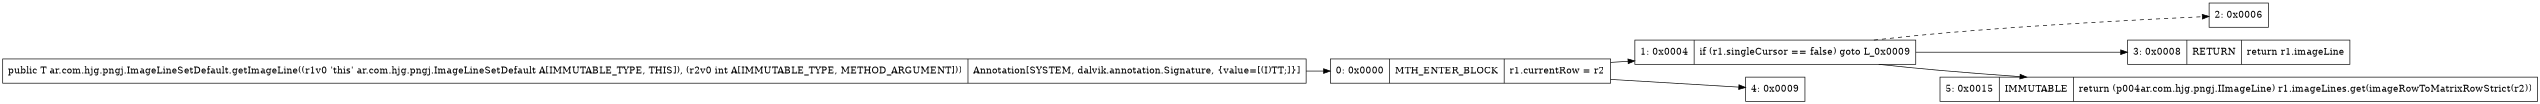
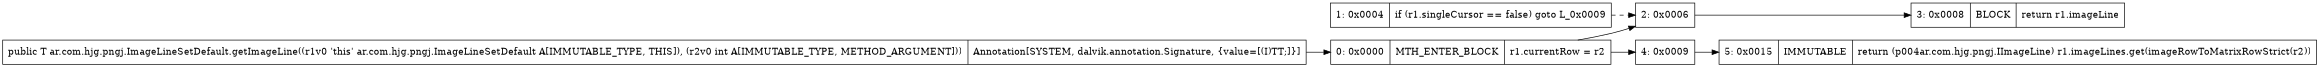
(2018, 52) -> (1799, 15)
(2214, 52) -> (1993, 15)
(1619, 62) -> (1604, 35)
(1949, 71) -> (1703, 52)
